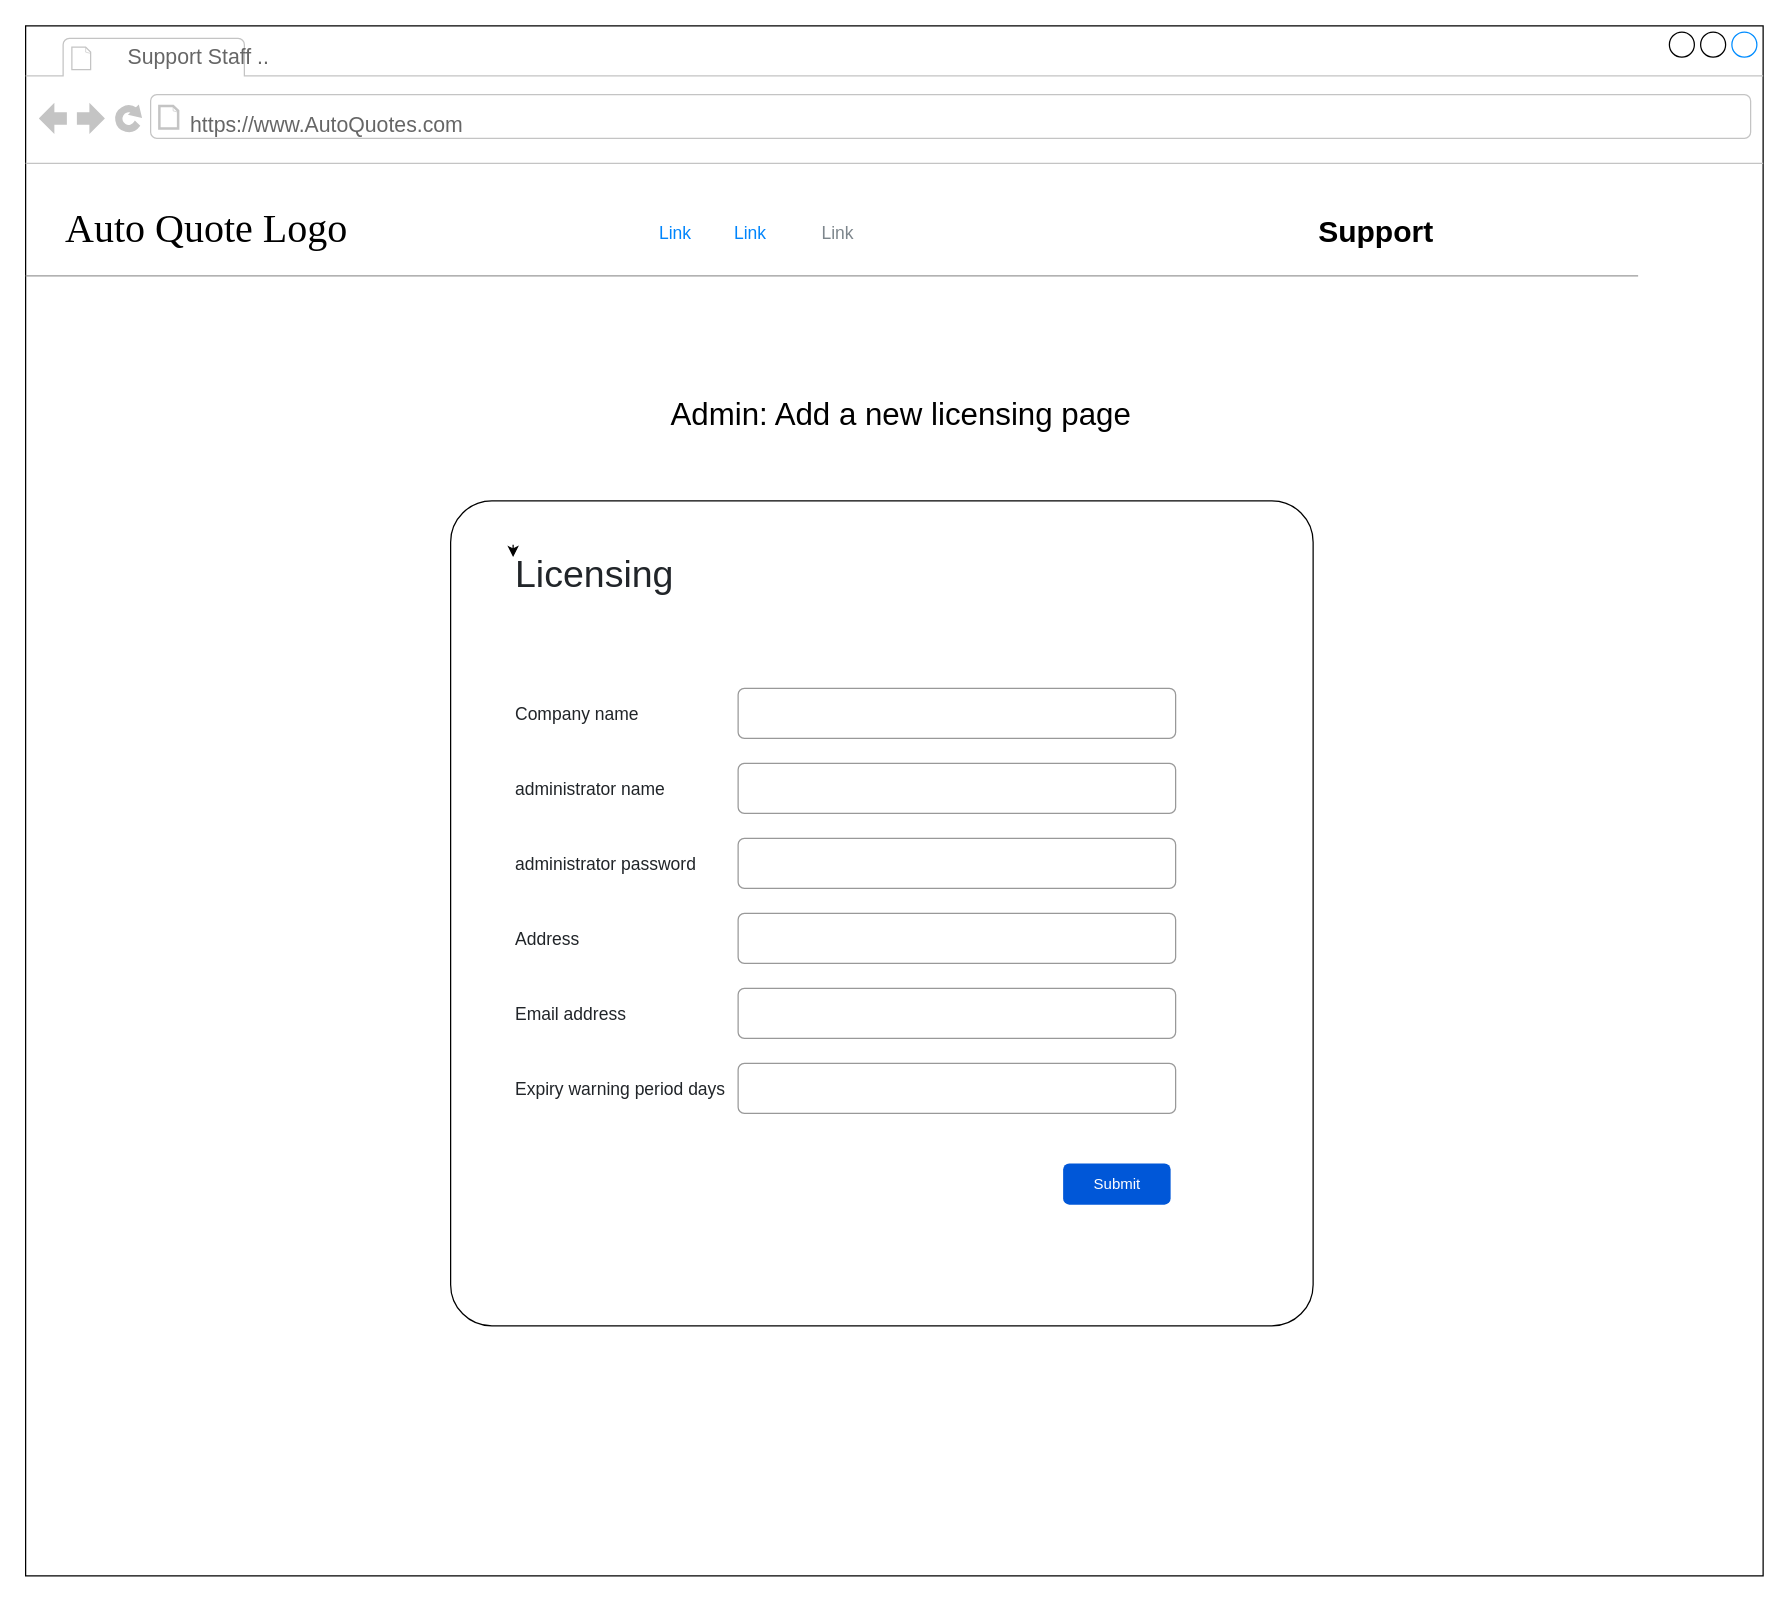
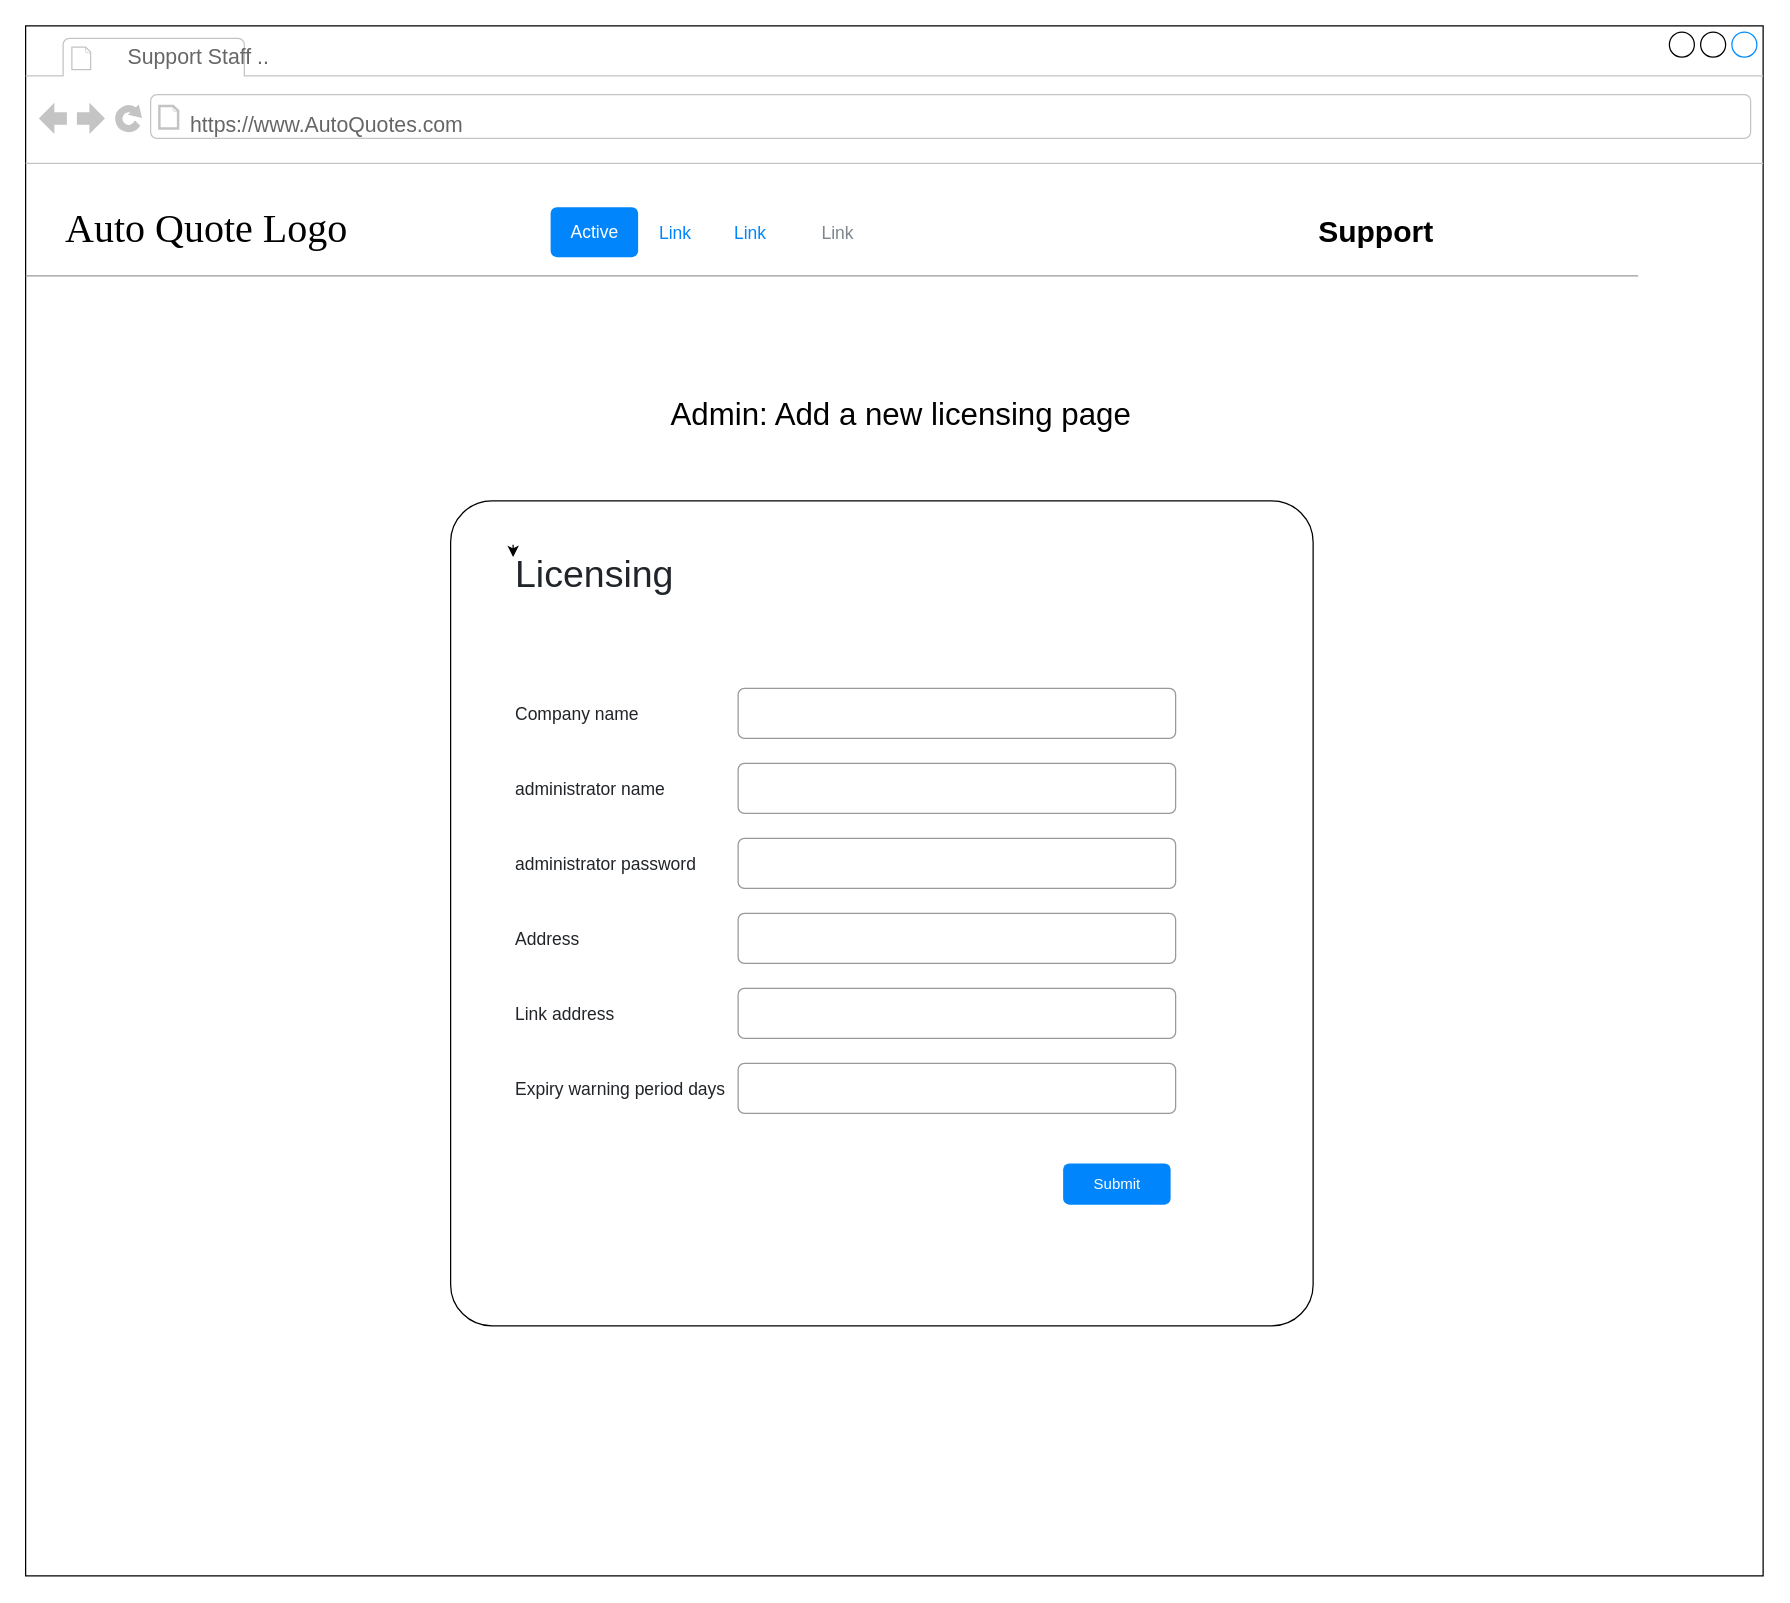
none -> (594, 232)
(572, 1014) -> (569, 1014)
(1117, 1184) -> (1117, 1184)
